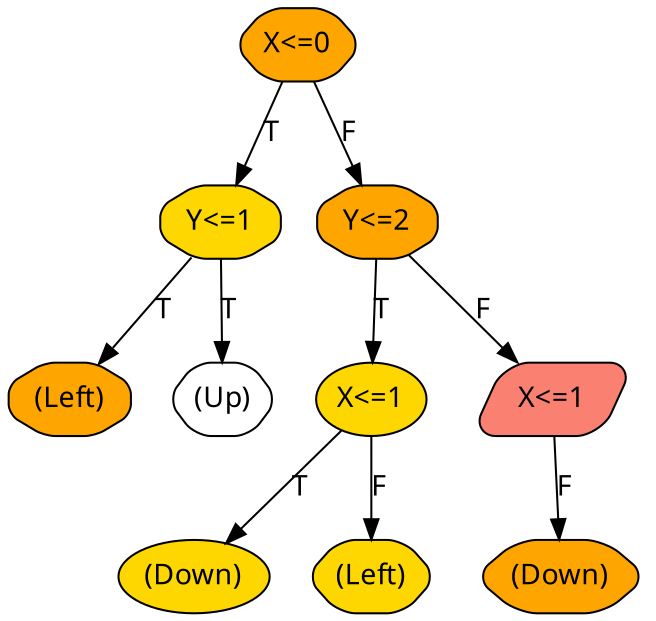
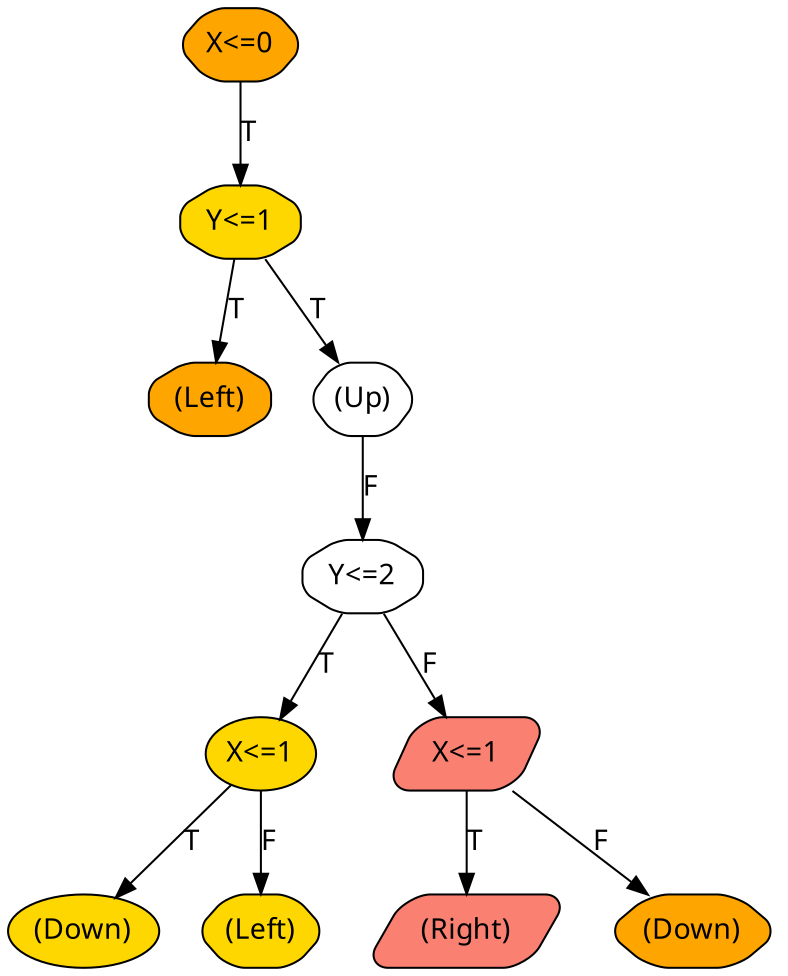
(333, 124) -> (363, 478)
(377, 222) -> (363, 577)
none -> (467, 931)
